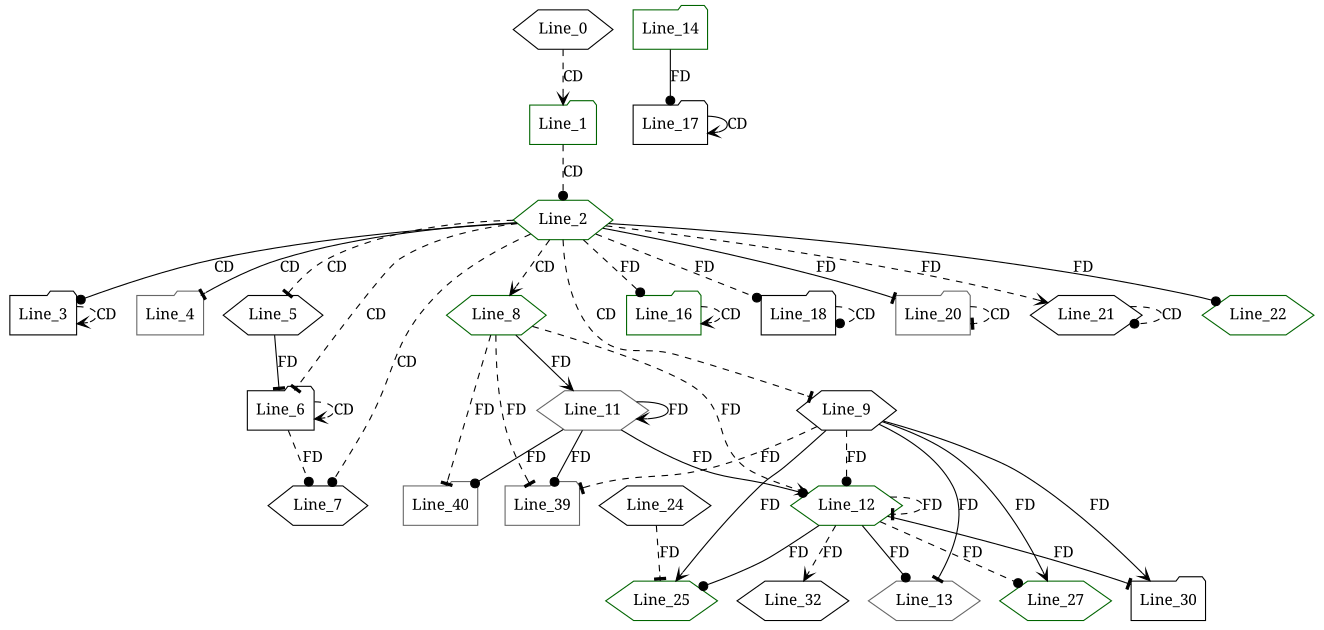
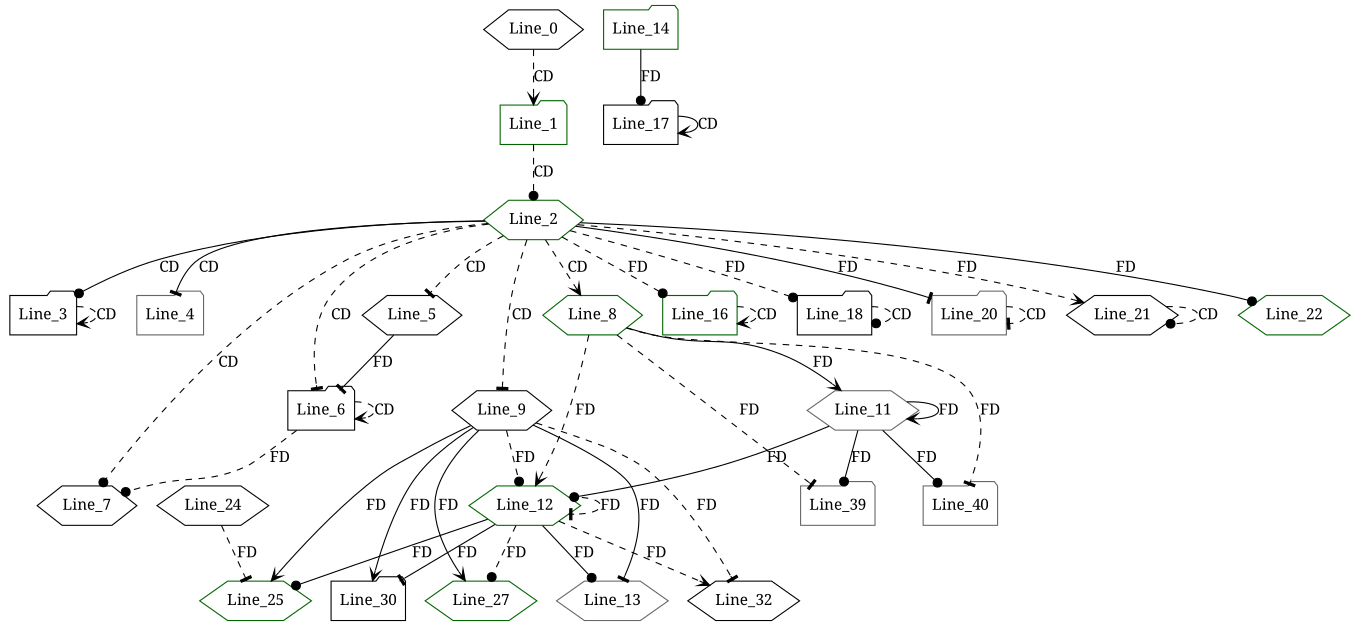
(716, 467) -> (653, 474)
